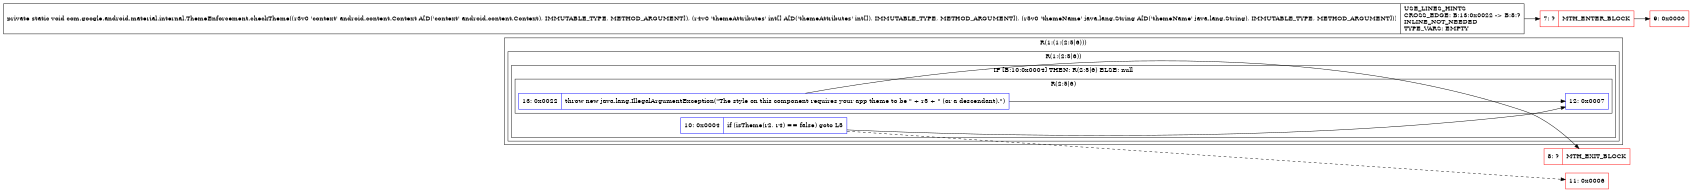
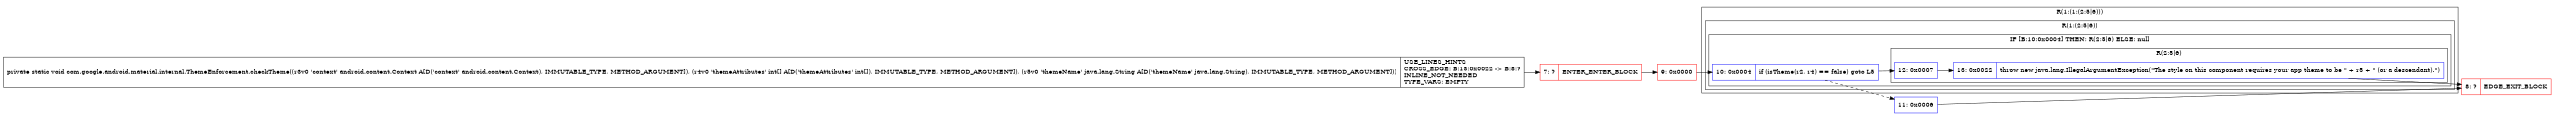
(1596, 19) -> (1600, 72)
none -> (1702, 72)
none -> (2197, 96)
(1285, 101) -> (1943, 70)
(1596, 156) -> (2516, 87)
(1587, 181) -> (1916, 105)
